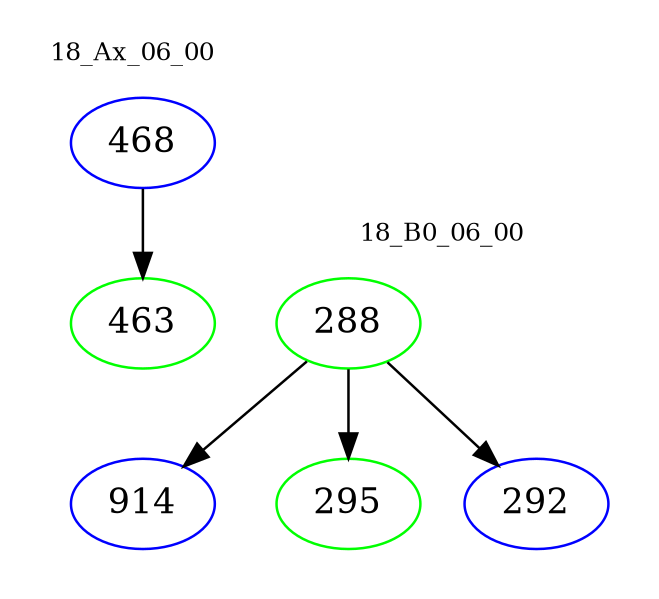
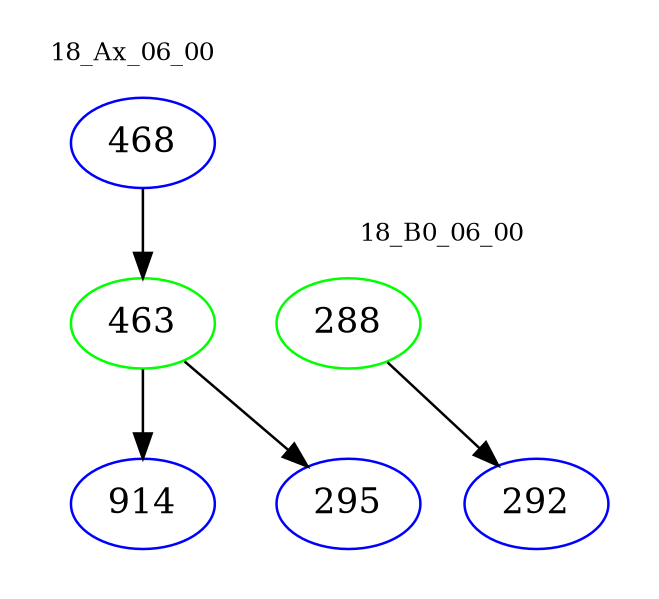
(273, 390) -> (143, 401)
(348, 401) -> (218, 390)
(348, 504) -> (348, 504)
